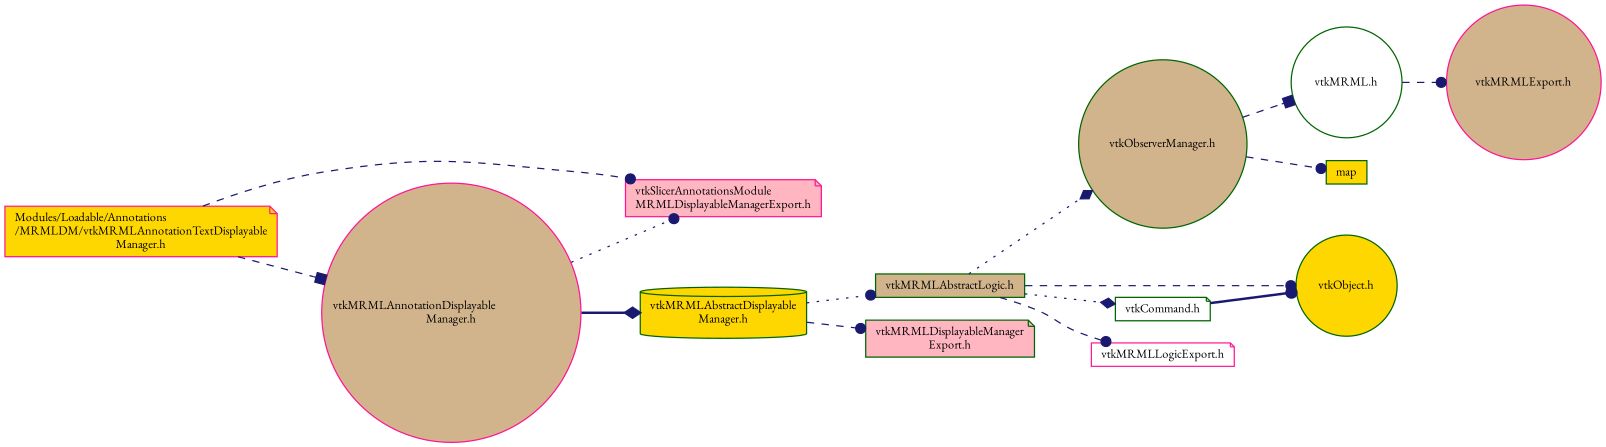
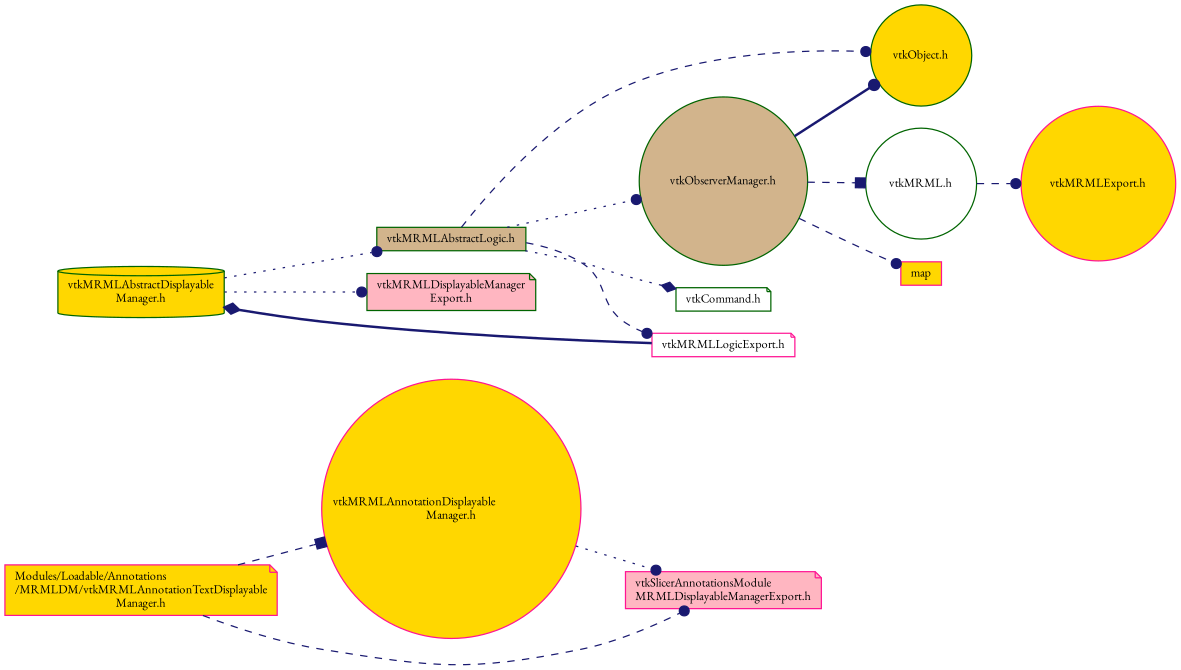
(1524, 82) -> (1098, 184)
(1347, 172) -> (921, 274)
(1024, 236) -> (569, 214)
(1248, 298) -> (832, 112)
(451, 313) -> (451, 509)
(603, 313) -> (445, 333)
(831, 325) -> (291, 292)
